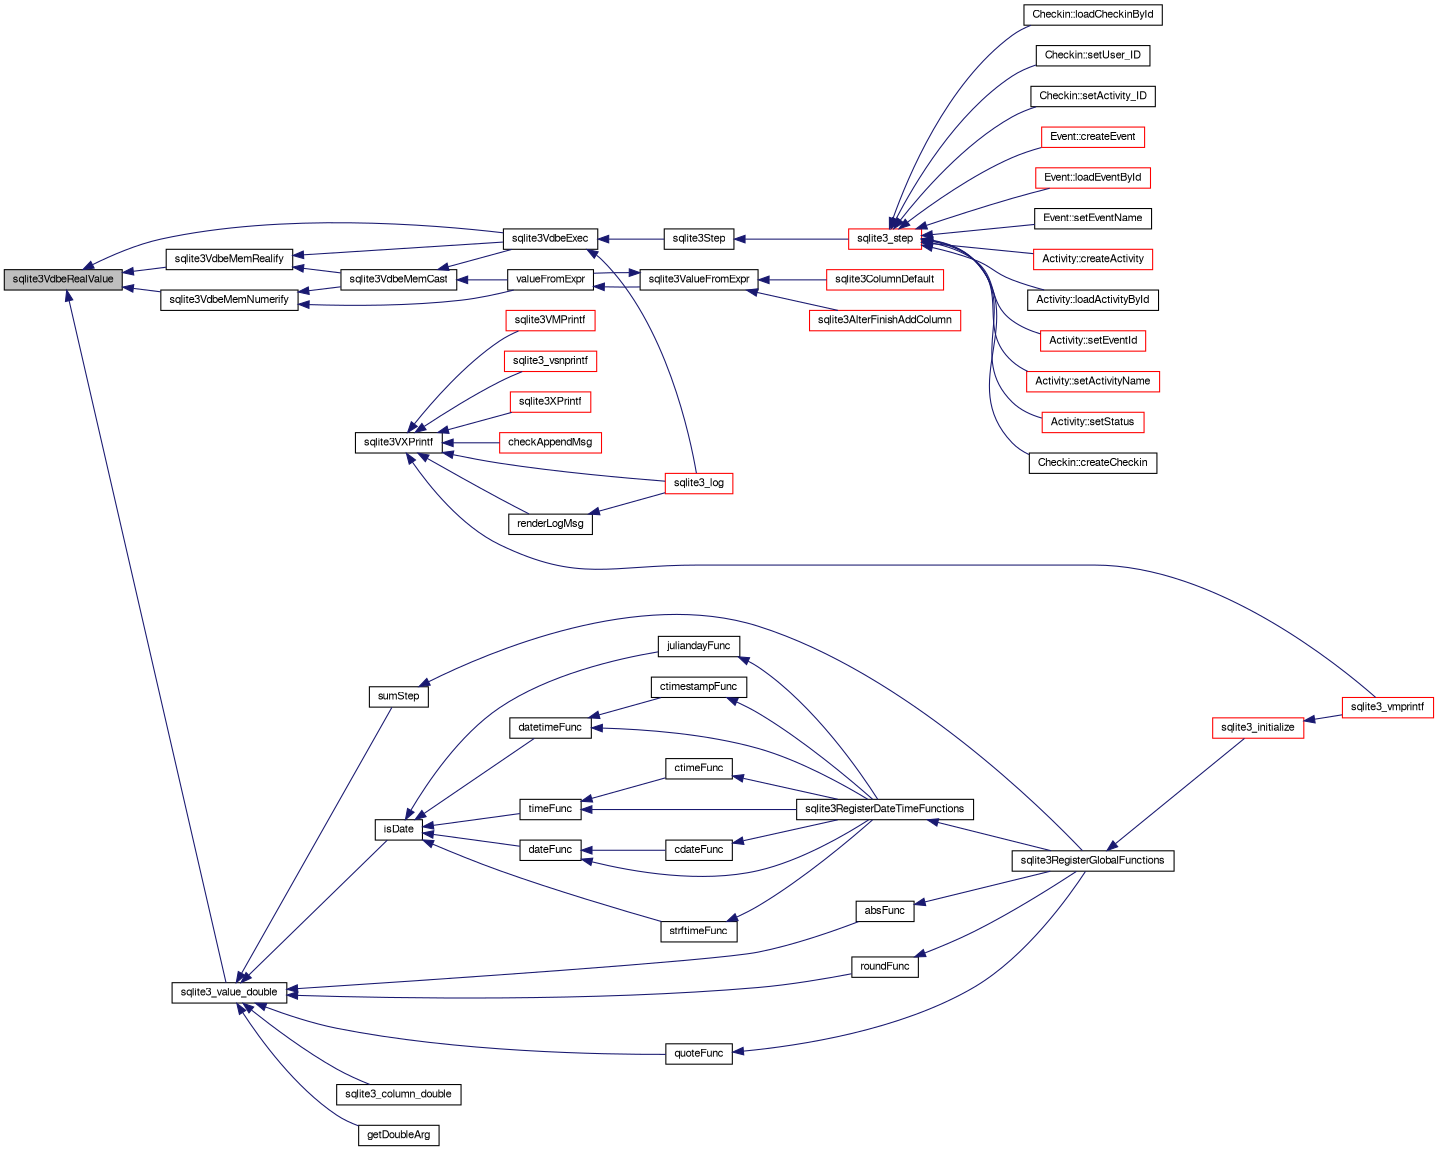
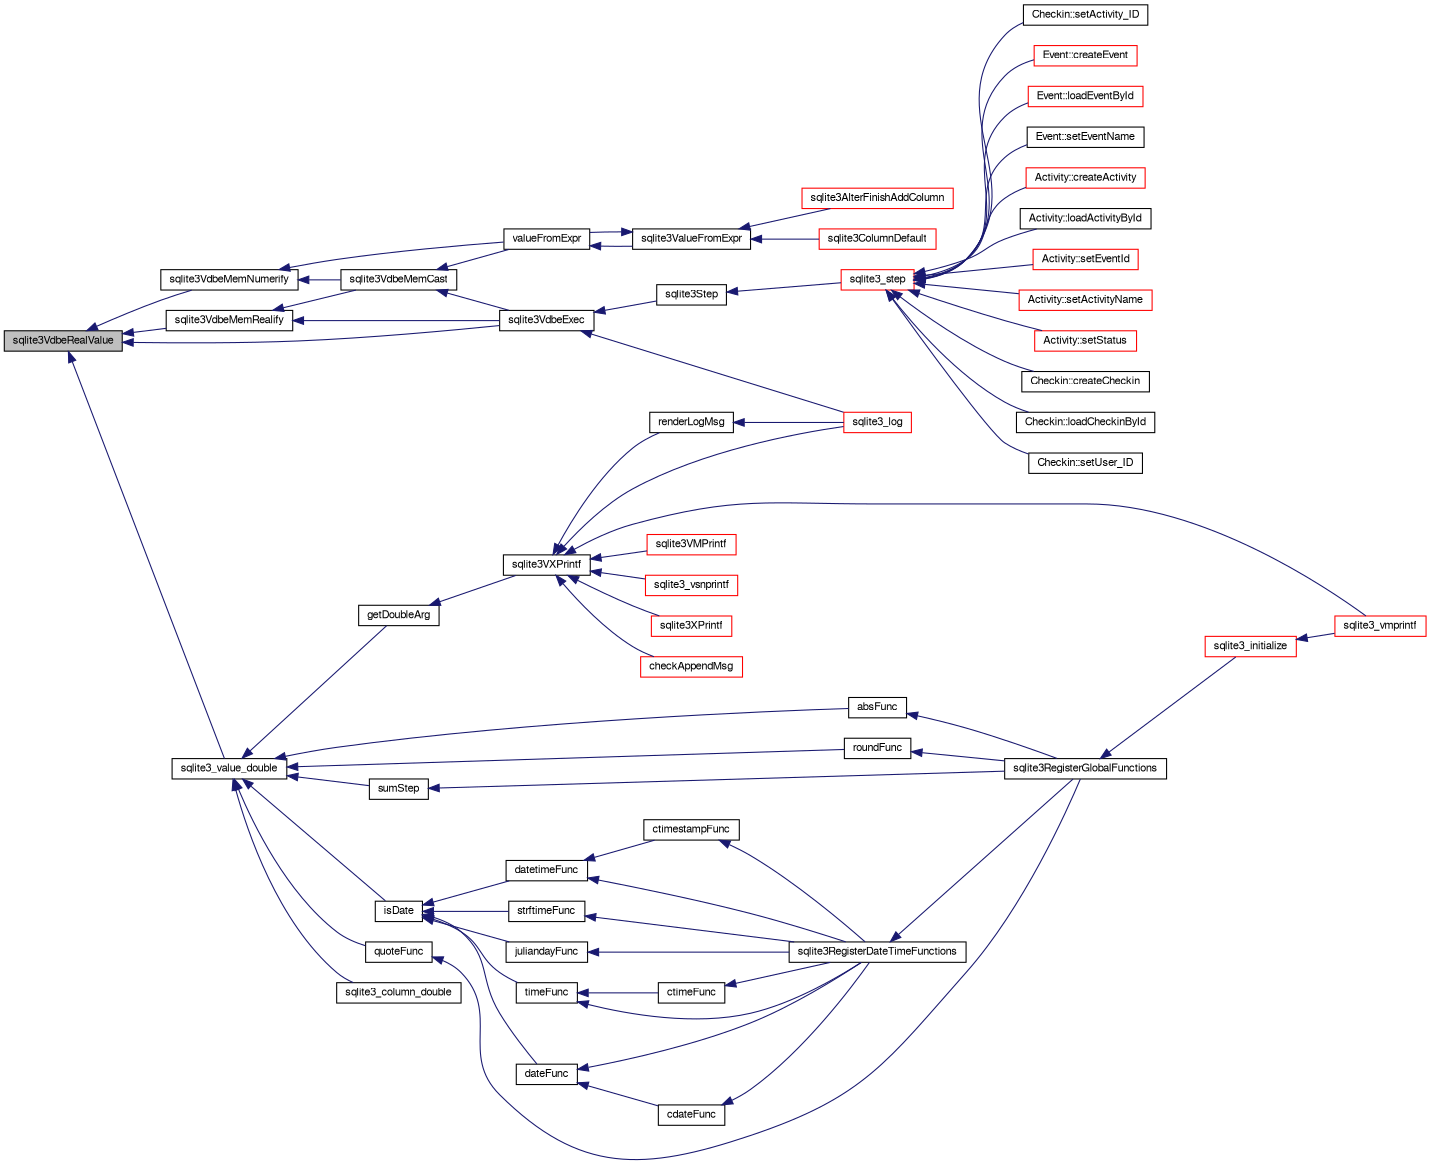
none -> (478, 589)
